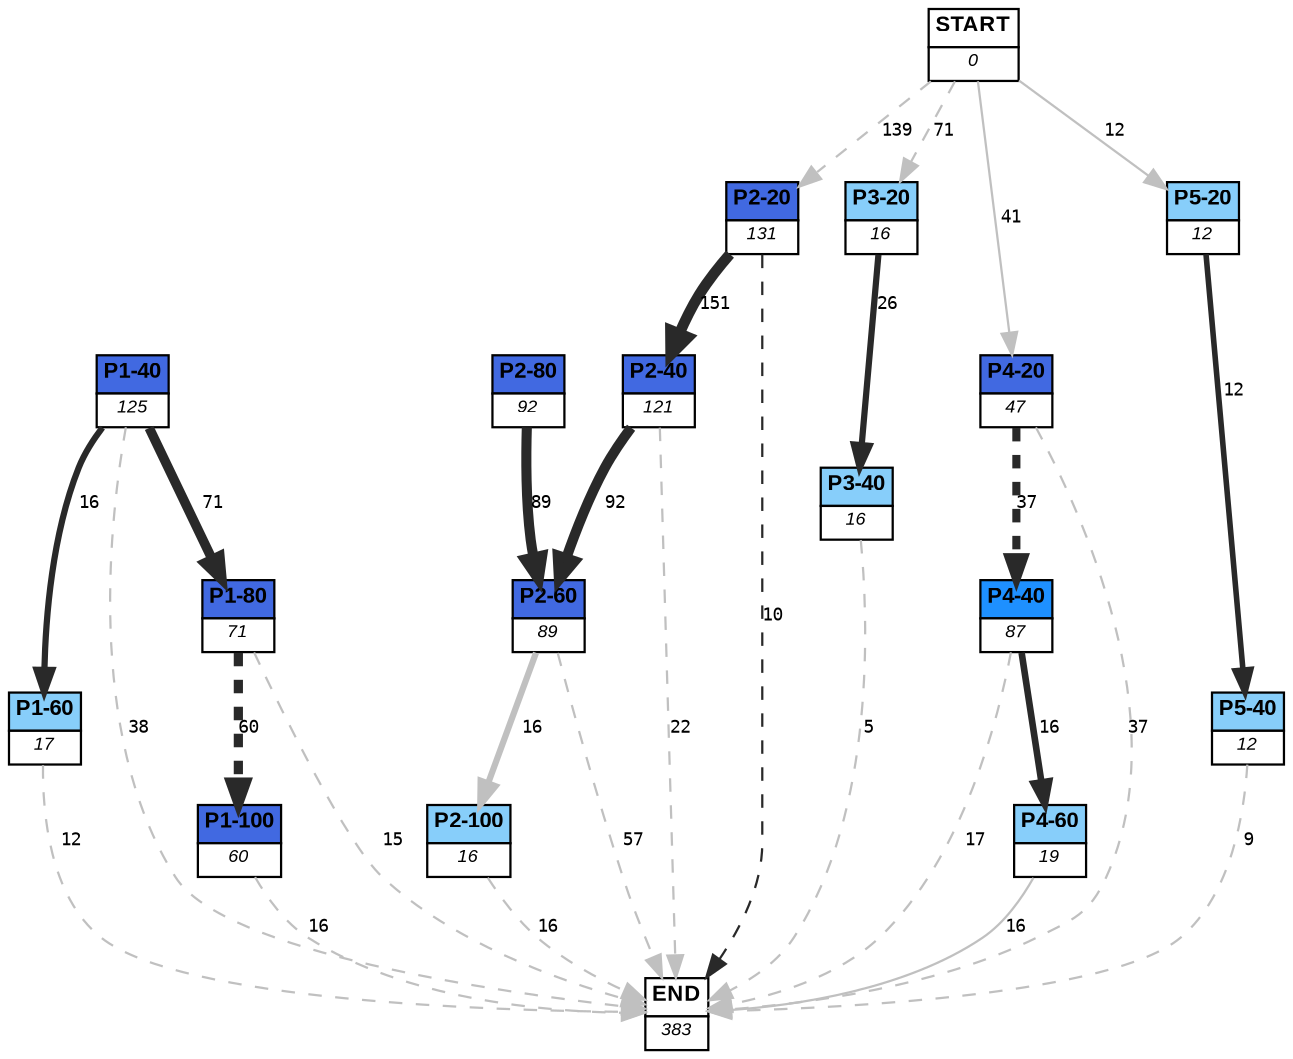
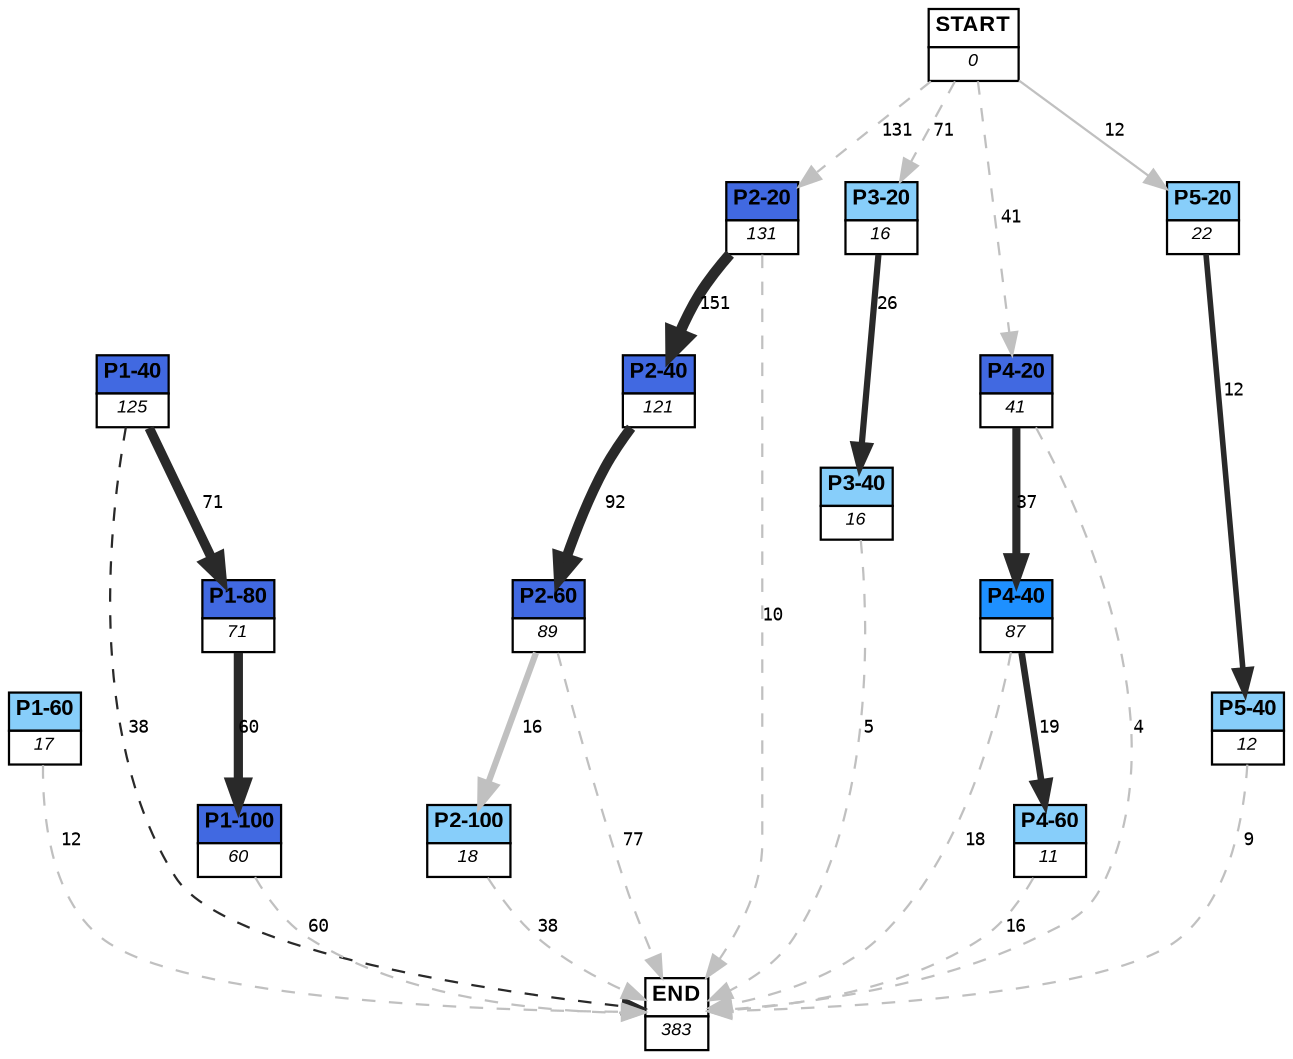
(897, 132) -> (897, 132)
(994, 207) -> (994, 207)
(1203, 234) -> (1203, 234)
(528, 391) -> none
(1016, 407) -> (1016, 407)
(1016, 492) -> (1016, 492)
(57, 544) -> none
(762, 612) -> (762, 612)
(668, 691) -> none
(238, 717) -> (238, 717)
(1050, 729) -> (1050, 729)
(1139, 729) -> (1139, 729)
(634, 841) -> (634, 841)
(976, 841) -> (976, 841)
(469, 857) -> (469, 857)
(1050, 857) -> (1050, 857)
(179, 881) -> (179, 881)
(387, 881) -> none
(319, 928) -> (319, 928)
(549, 928) -> (549, 928)
(955, 954) -> (955, 954)
